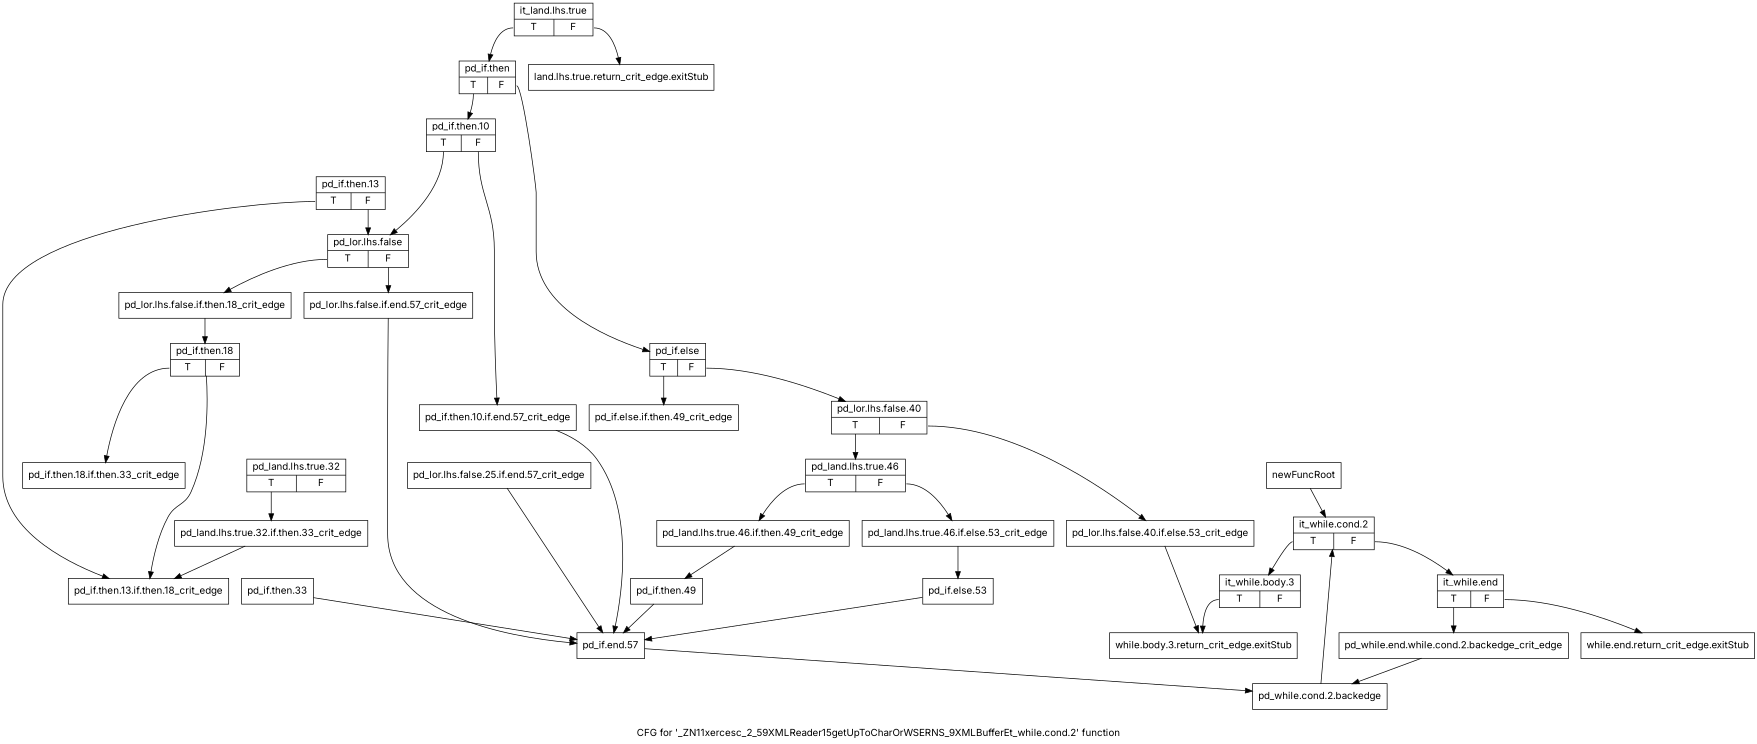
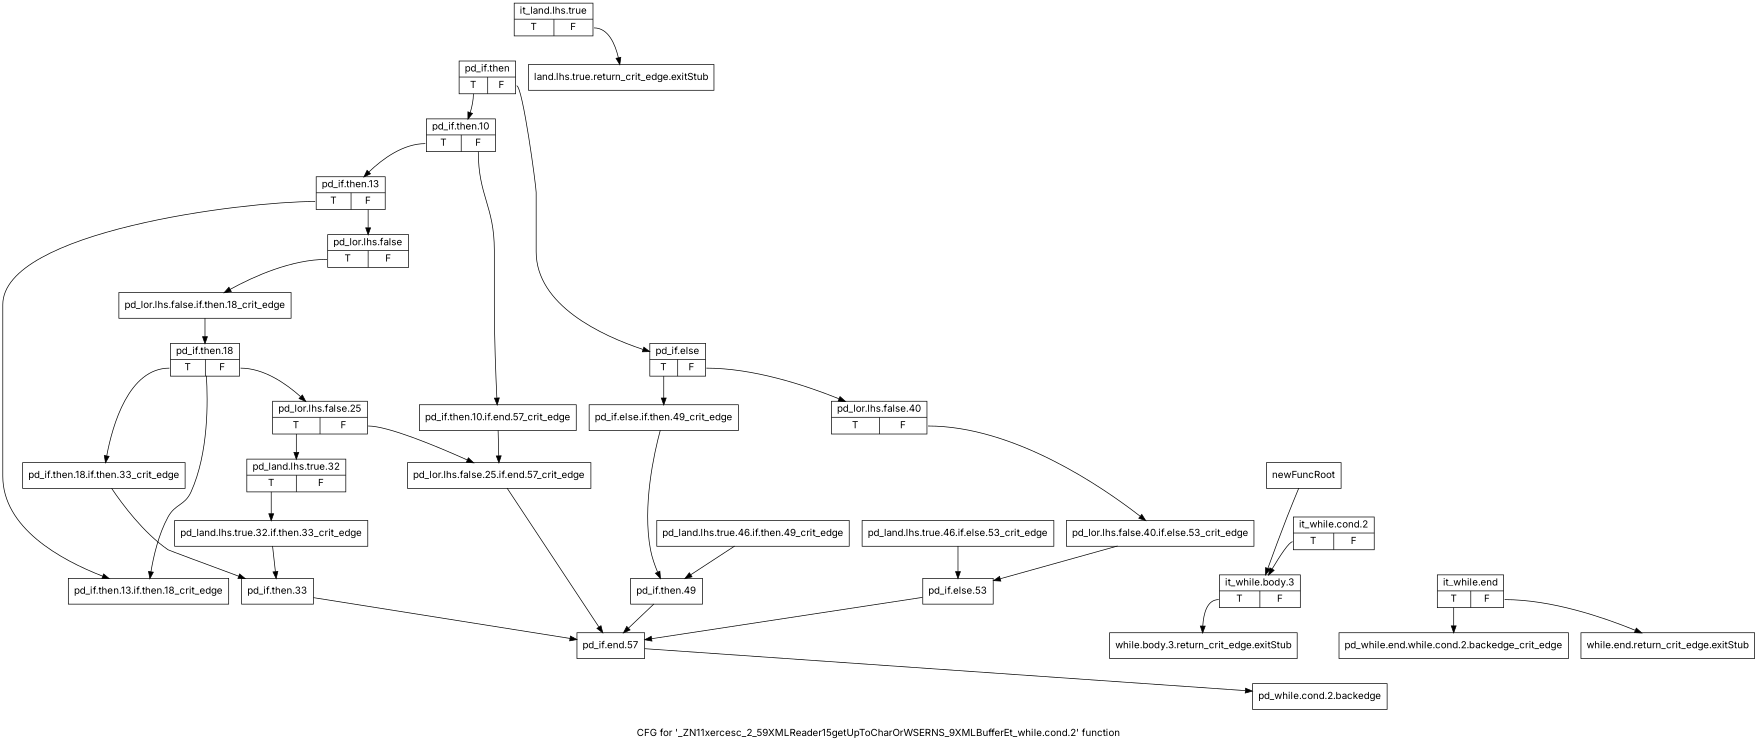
(498, 37) -> none
(428, 196) -> (395, 153)
(388, 305) -> none
none -> (320, 418)
(855, 476) -> none
(1316, 500) -> (1283, 528)
none -> (648, 501)
(619, 515) -> (498, 443)
none -> (165, 547)
(1413, 551) -> none
(213, 561) -> (274, 559)
(1180, 586) -> (1059, 562)
(1326, 620) -> none
(1390, 670) -> none
